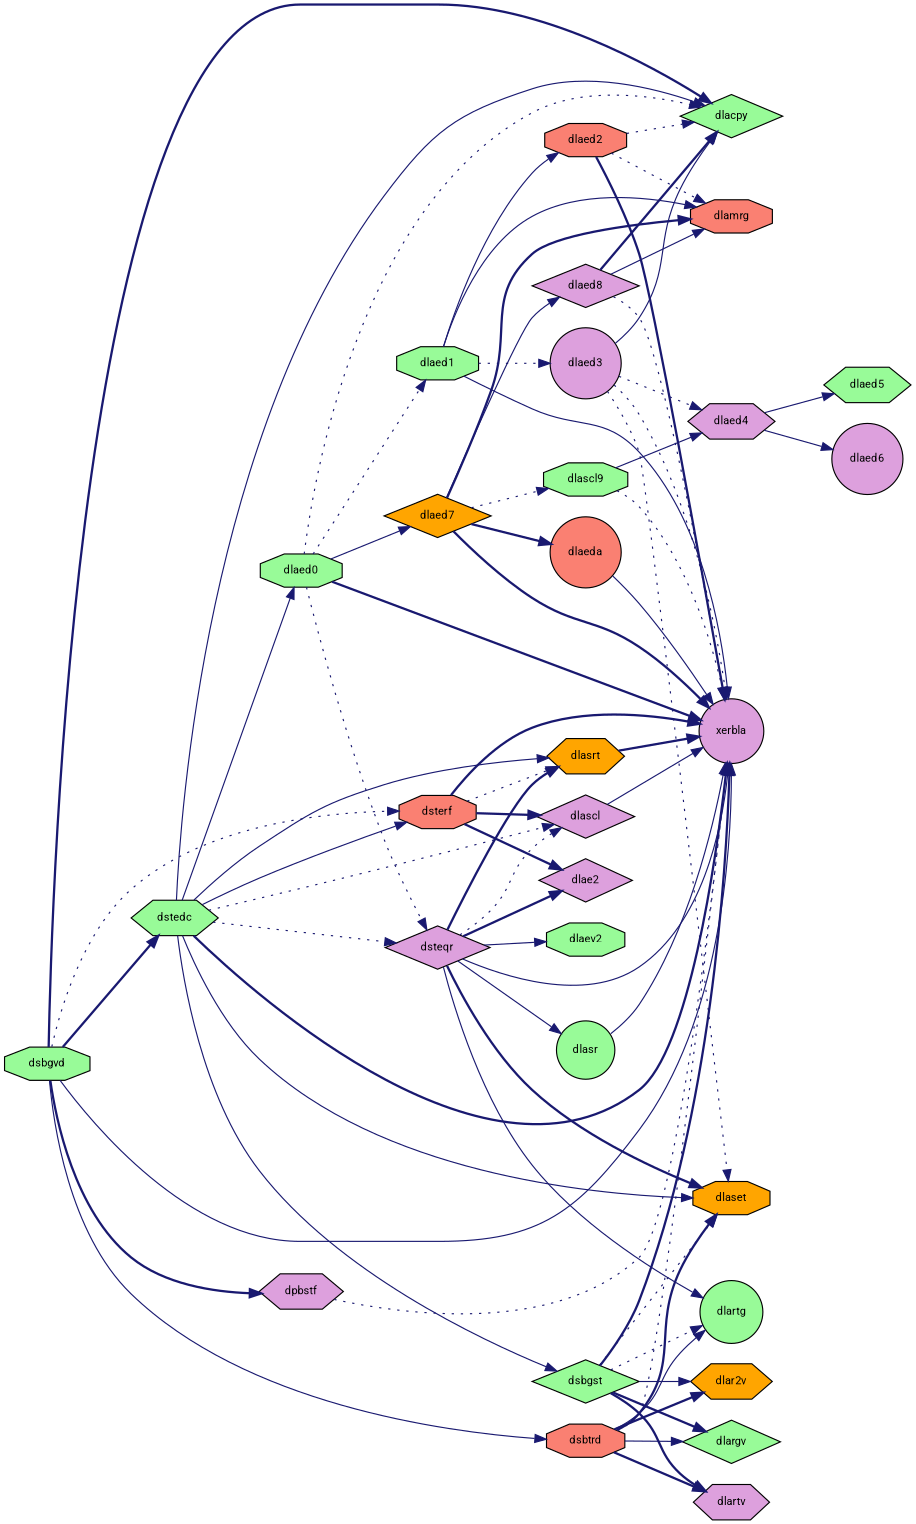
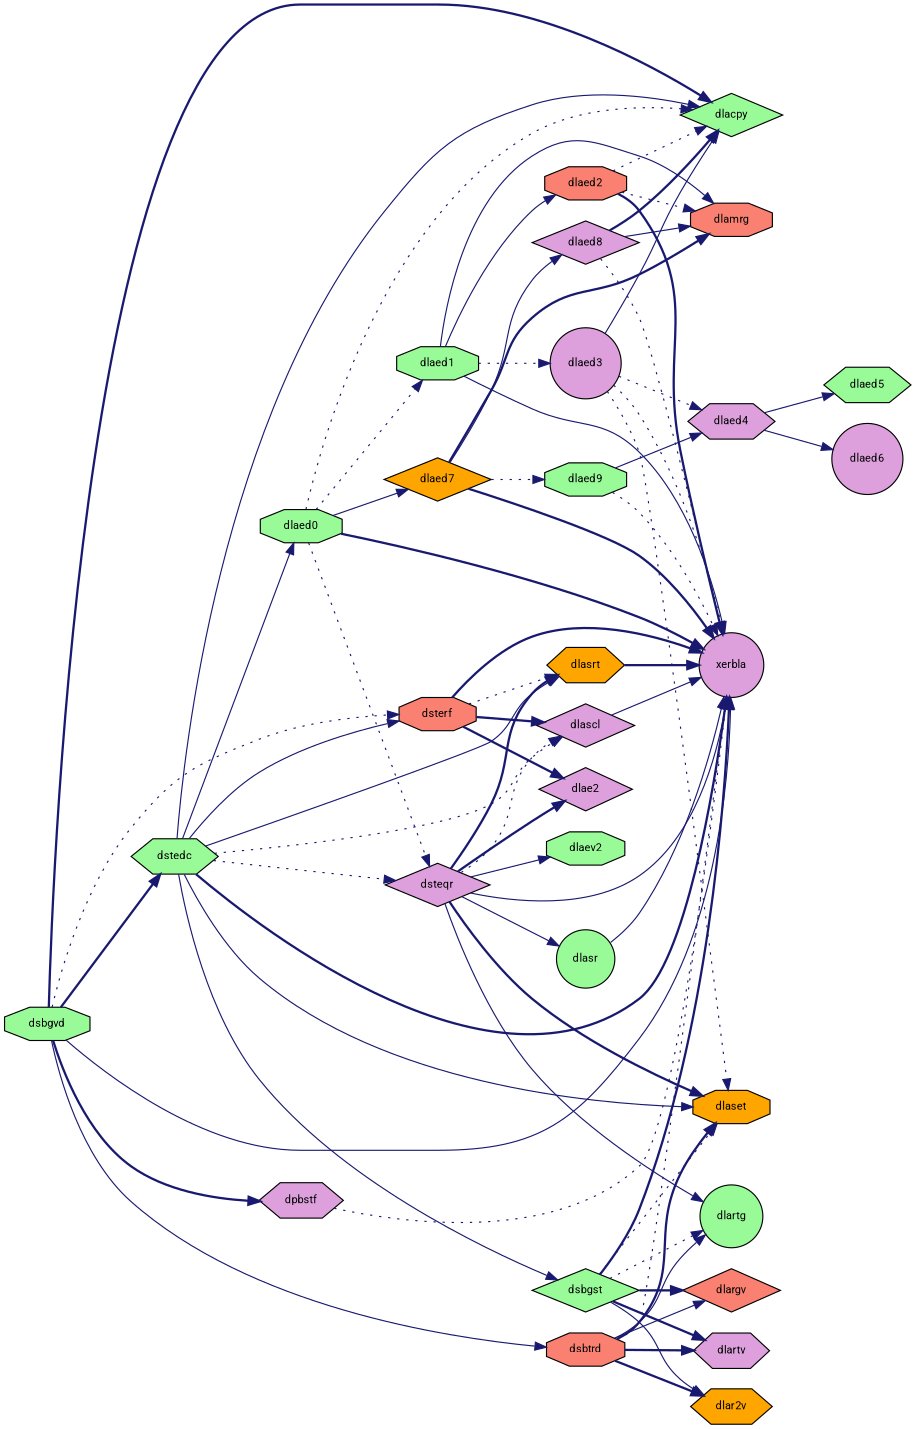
(586, 479) -> (586, 479)
(586, 552) -> none
(731, 1442) -> (731, 1290)
